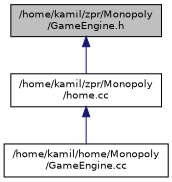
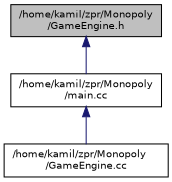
(86, 90) -> (86, 90)
(86, 160) -> (86, 160)
